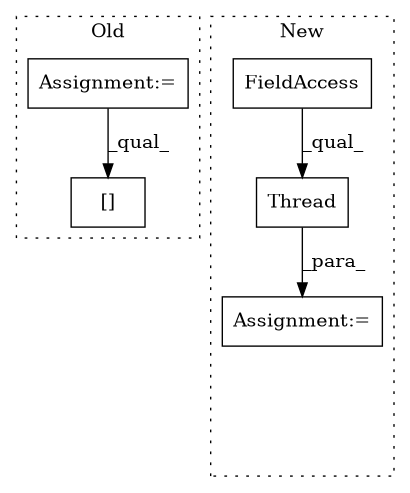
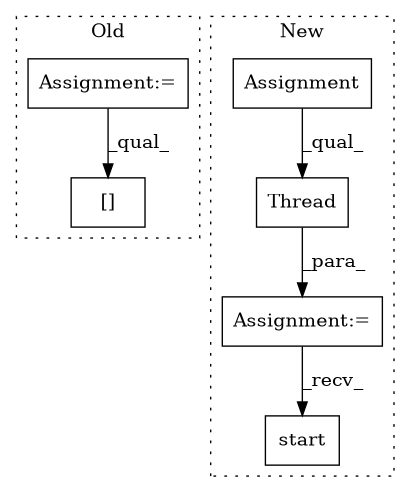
(302, 83) -> (302, 83)
none -> (302, 441)
